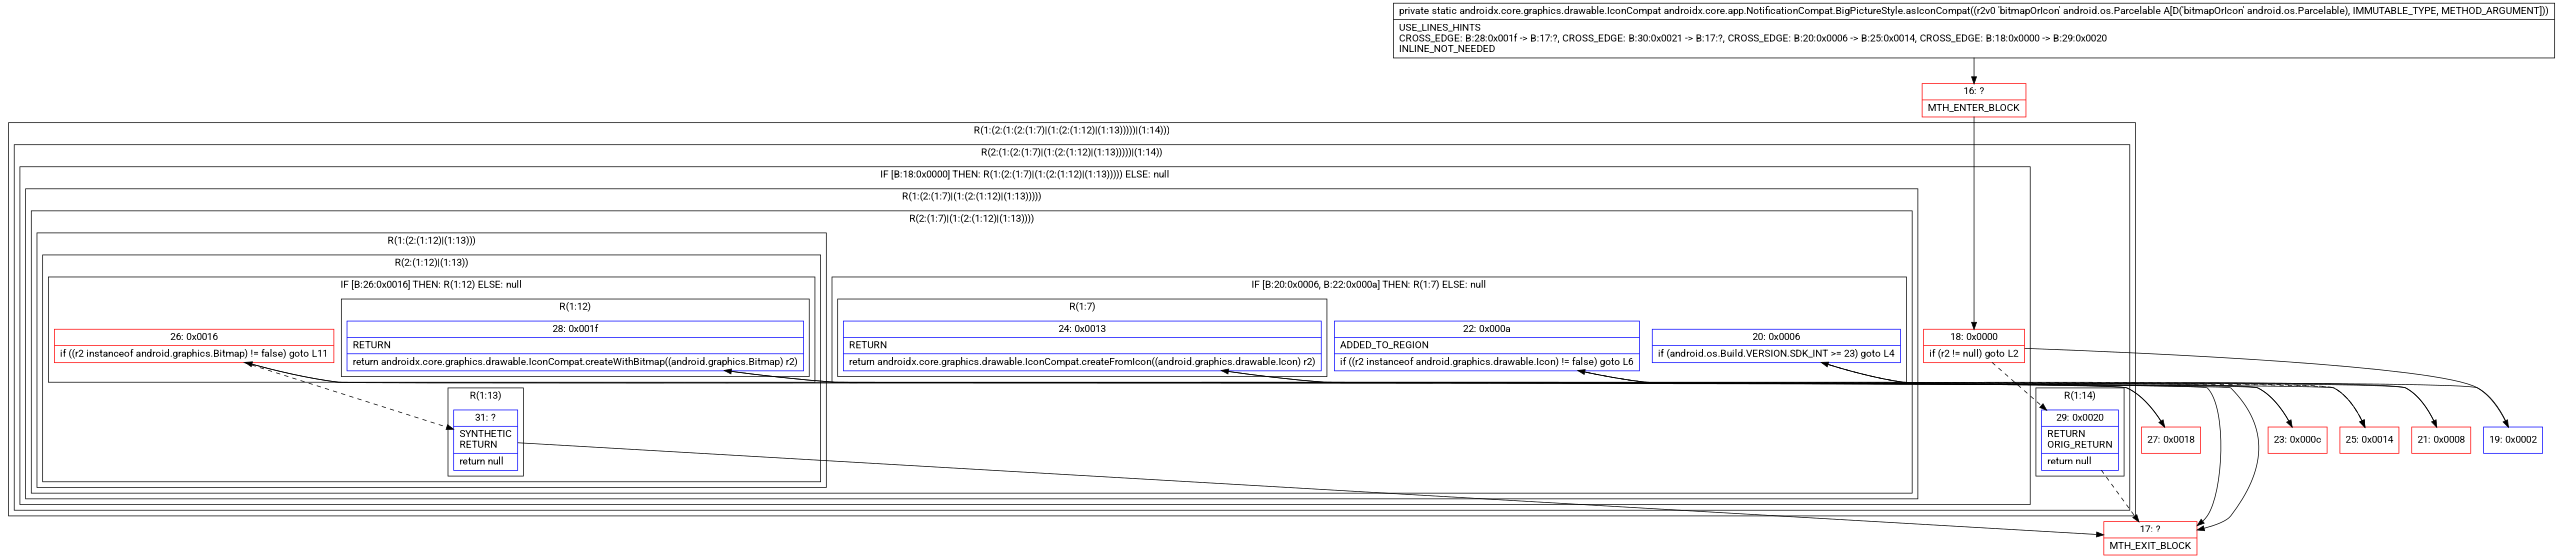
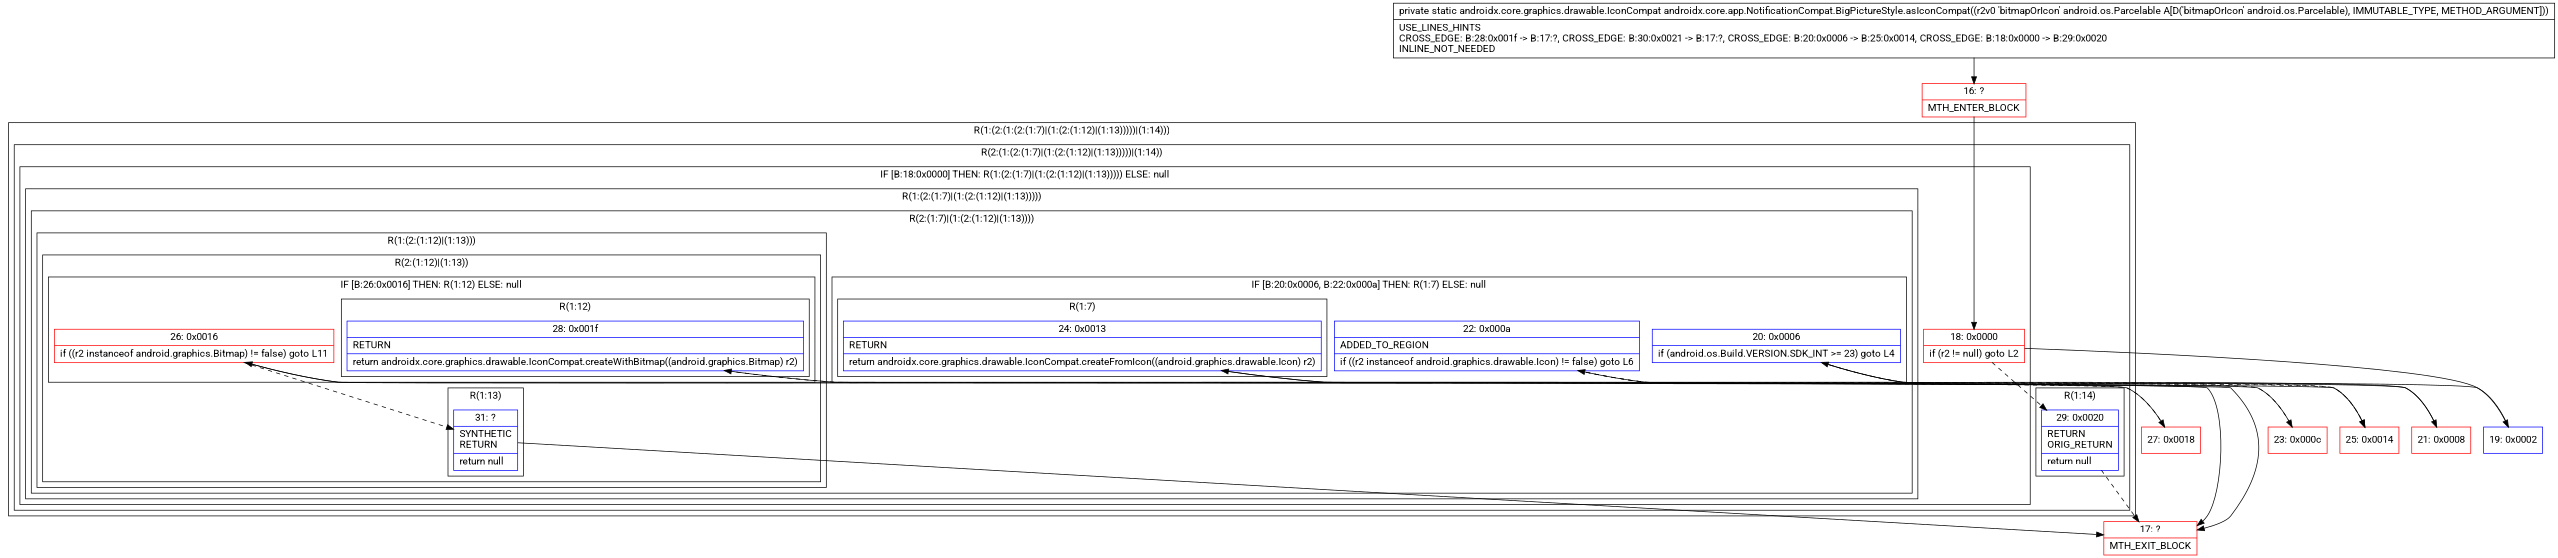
(1457, 383) -> (1457, 383)
(1940, 383) -> (1940, 383)
